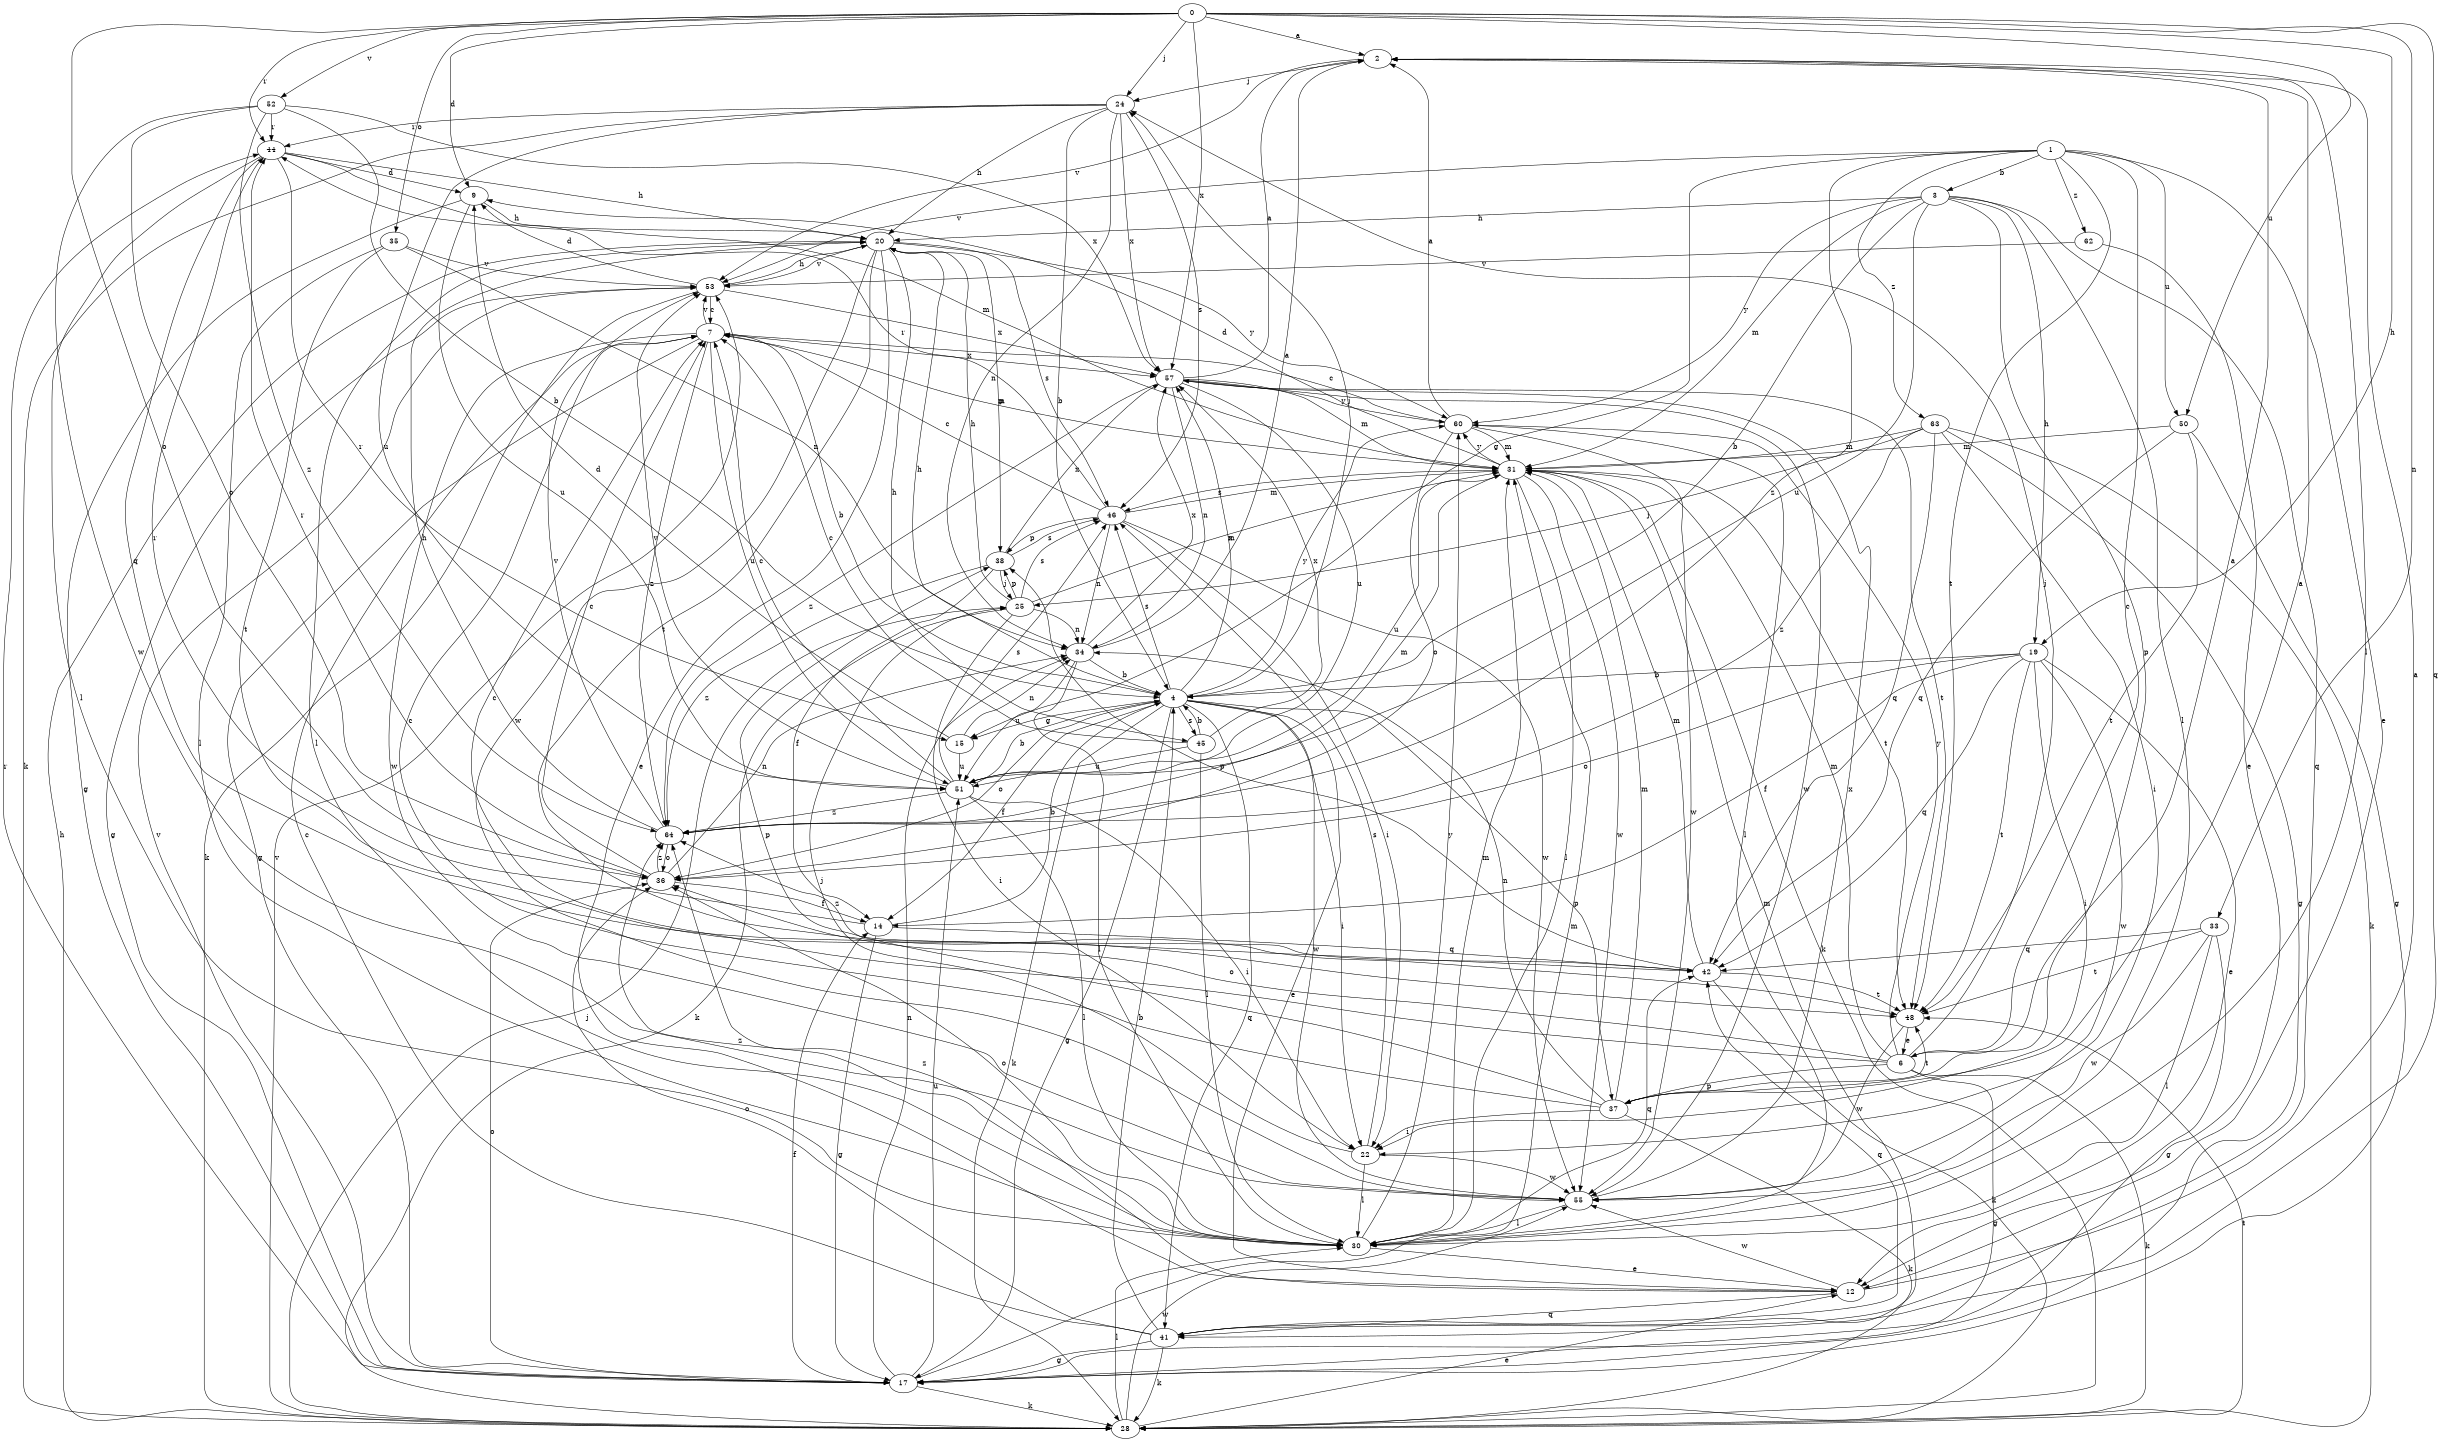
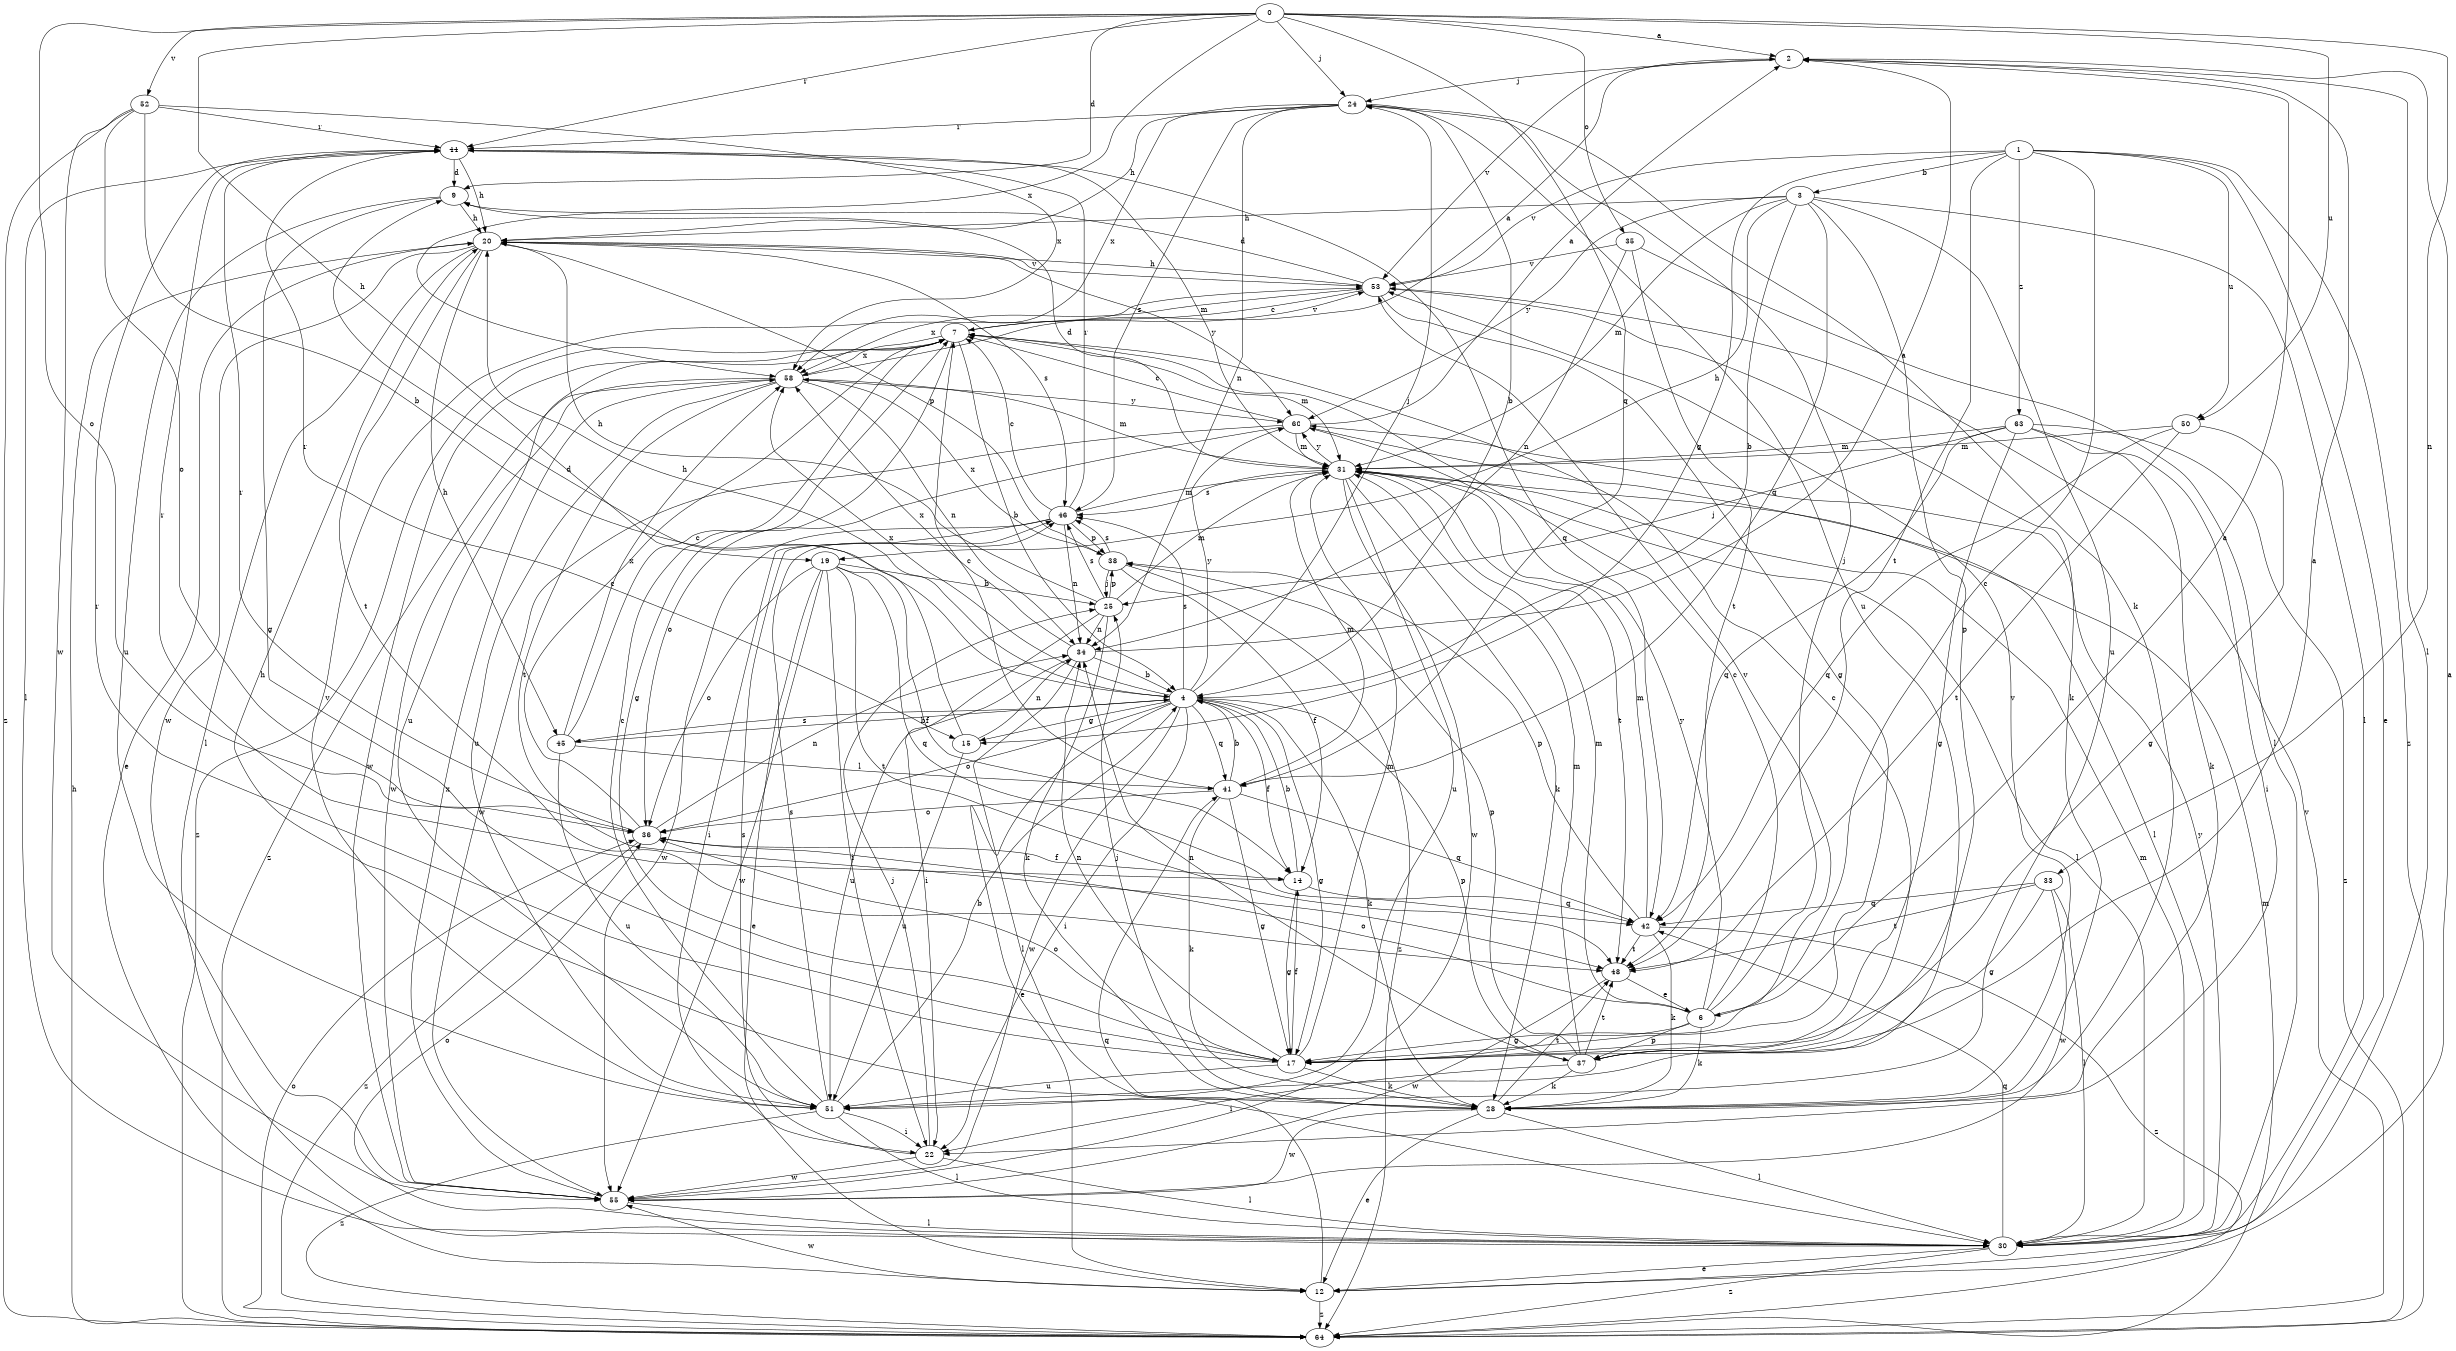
(2089, 241) -> none
(1170, 379) -> (789, 379)
(1586, 676) -> (964, 584)
(1209, 1026) -> (891, 773)
